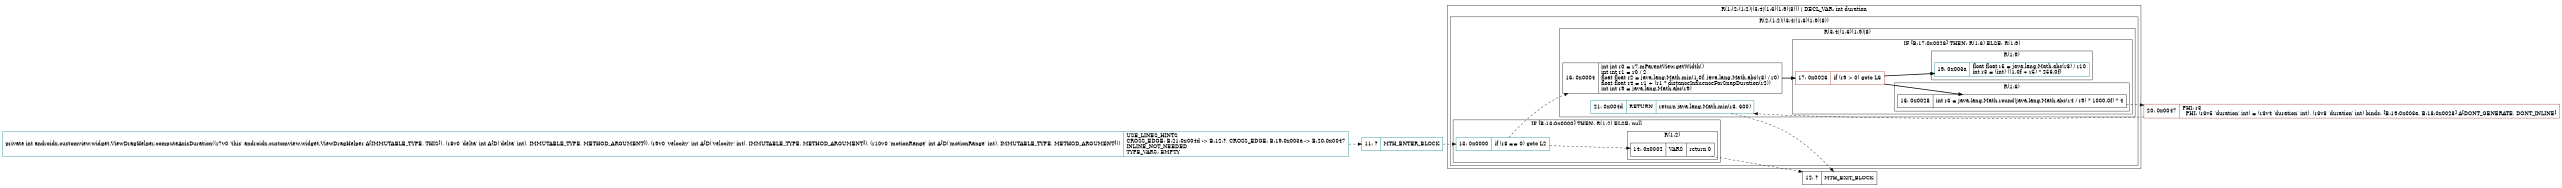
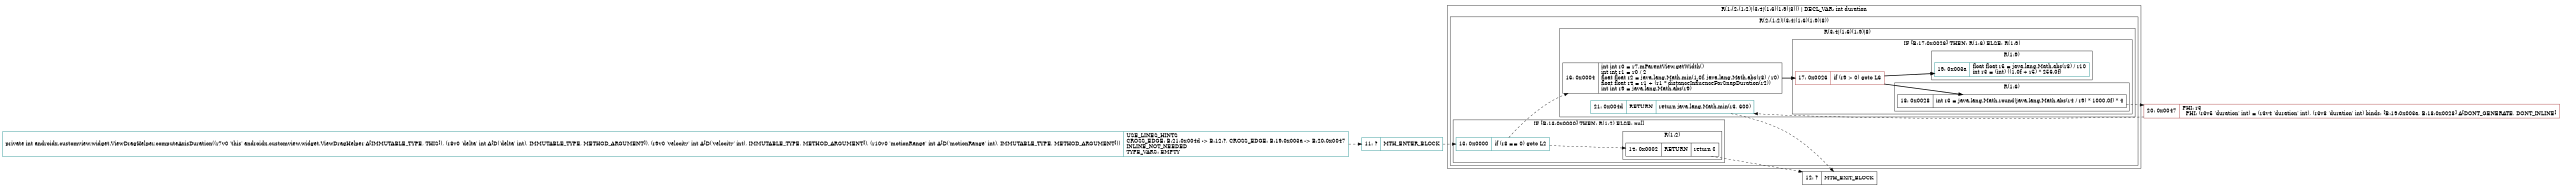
(1676, 149) -> (1676, 149)
